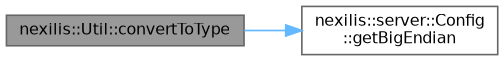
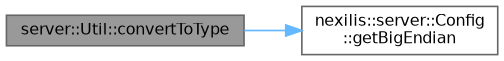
(125, 31) -> (125, 31)
